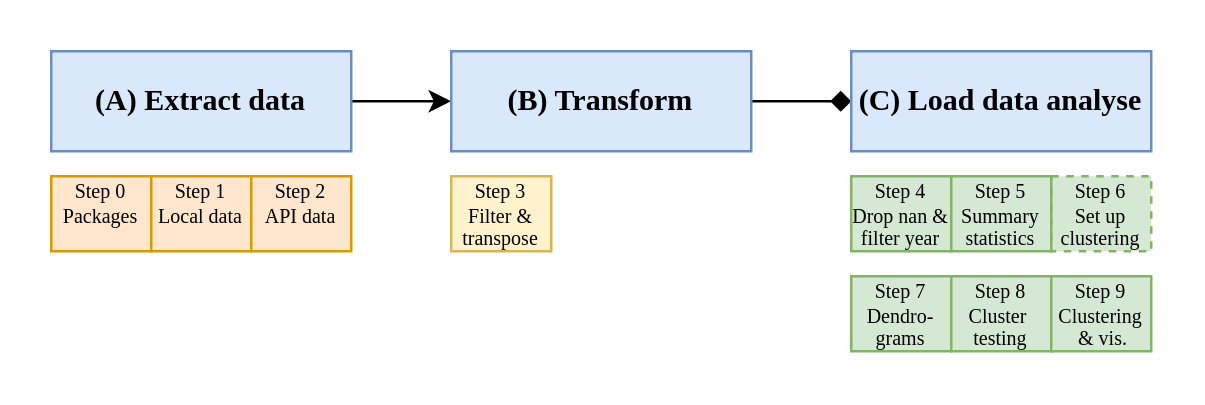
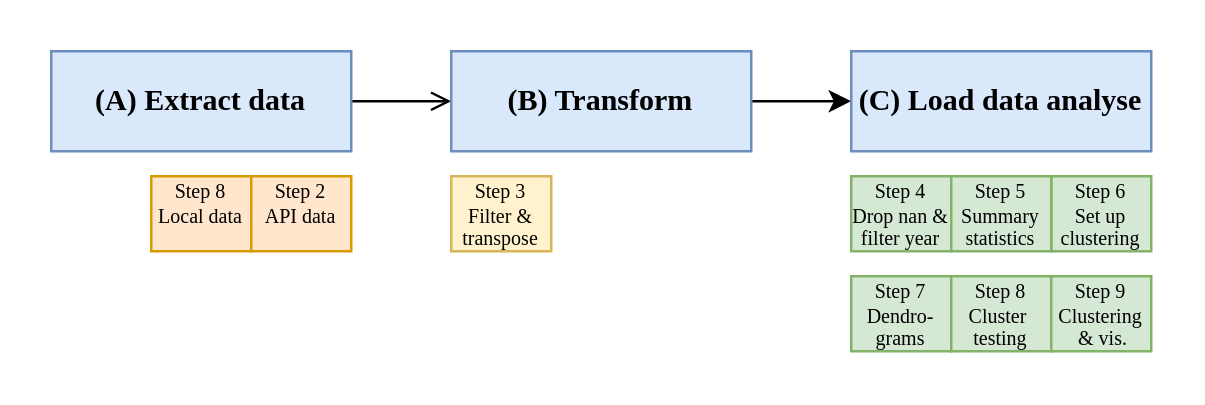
(433, 101) -> (437, 101)
(831, 101) -> (832, 101)
(201, 205) -> (201, 205)
(101, 214) -> none
(1101, 214) -> (1101, 214)
